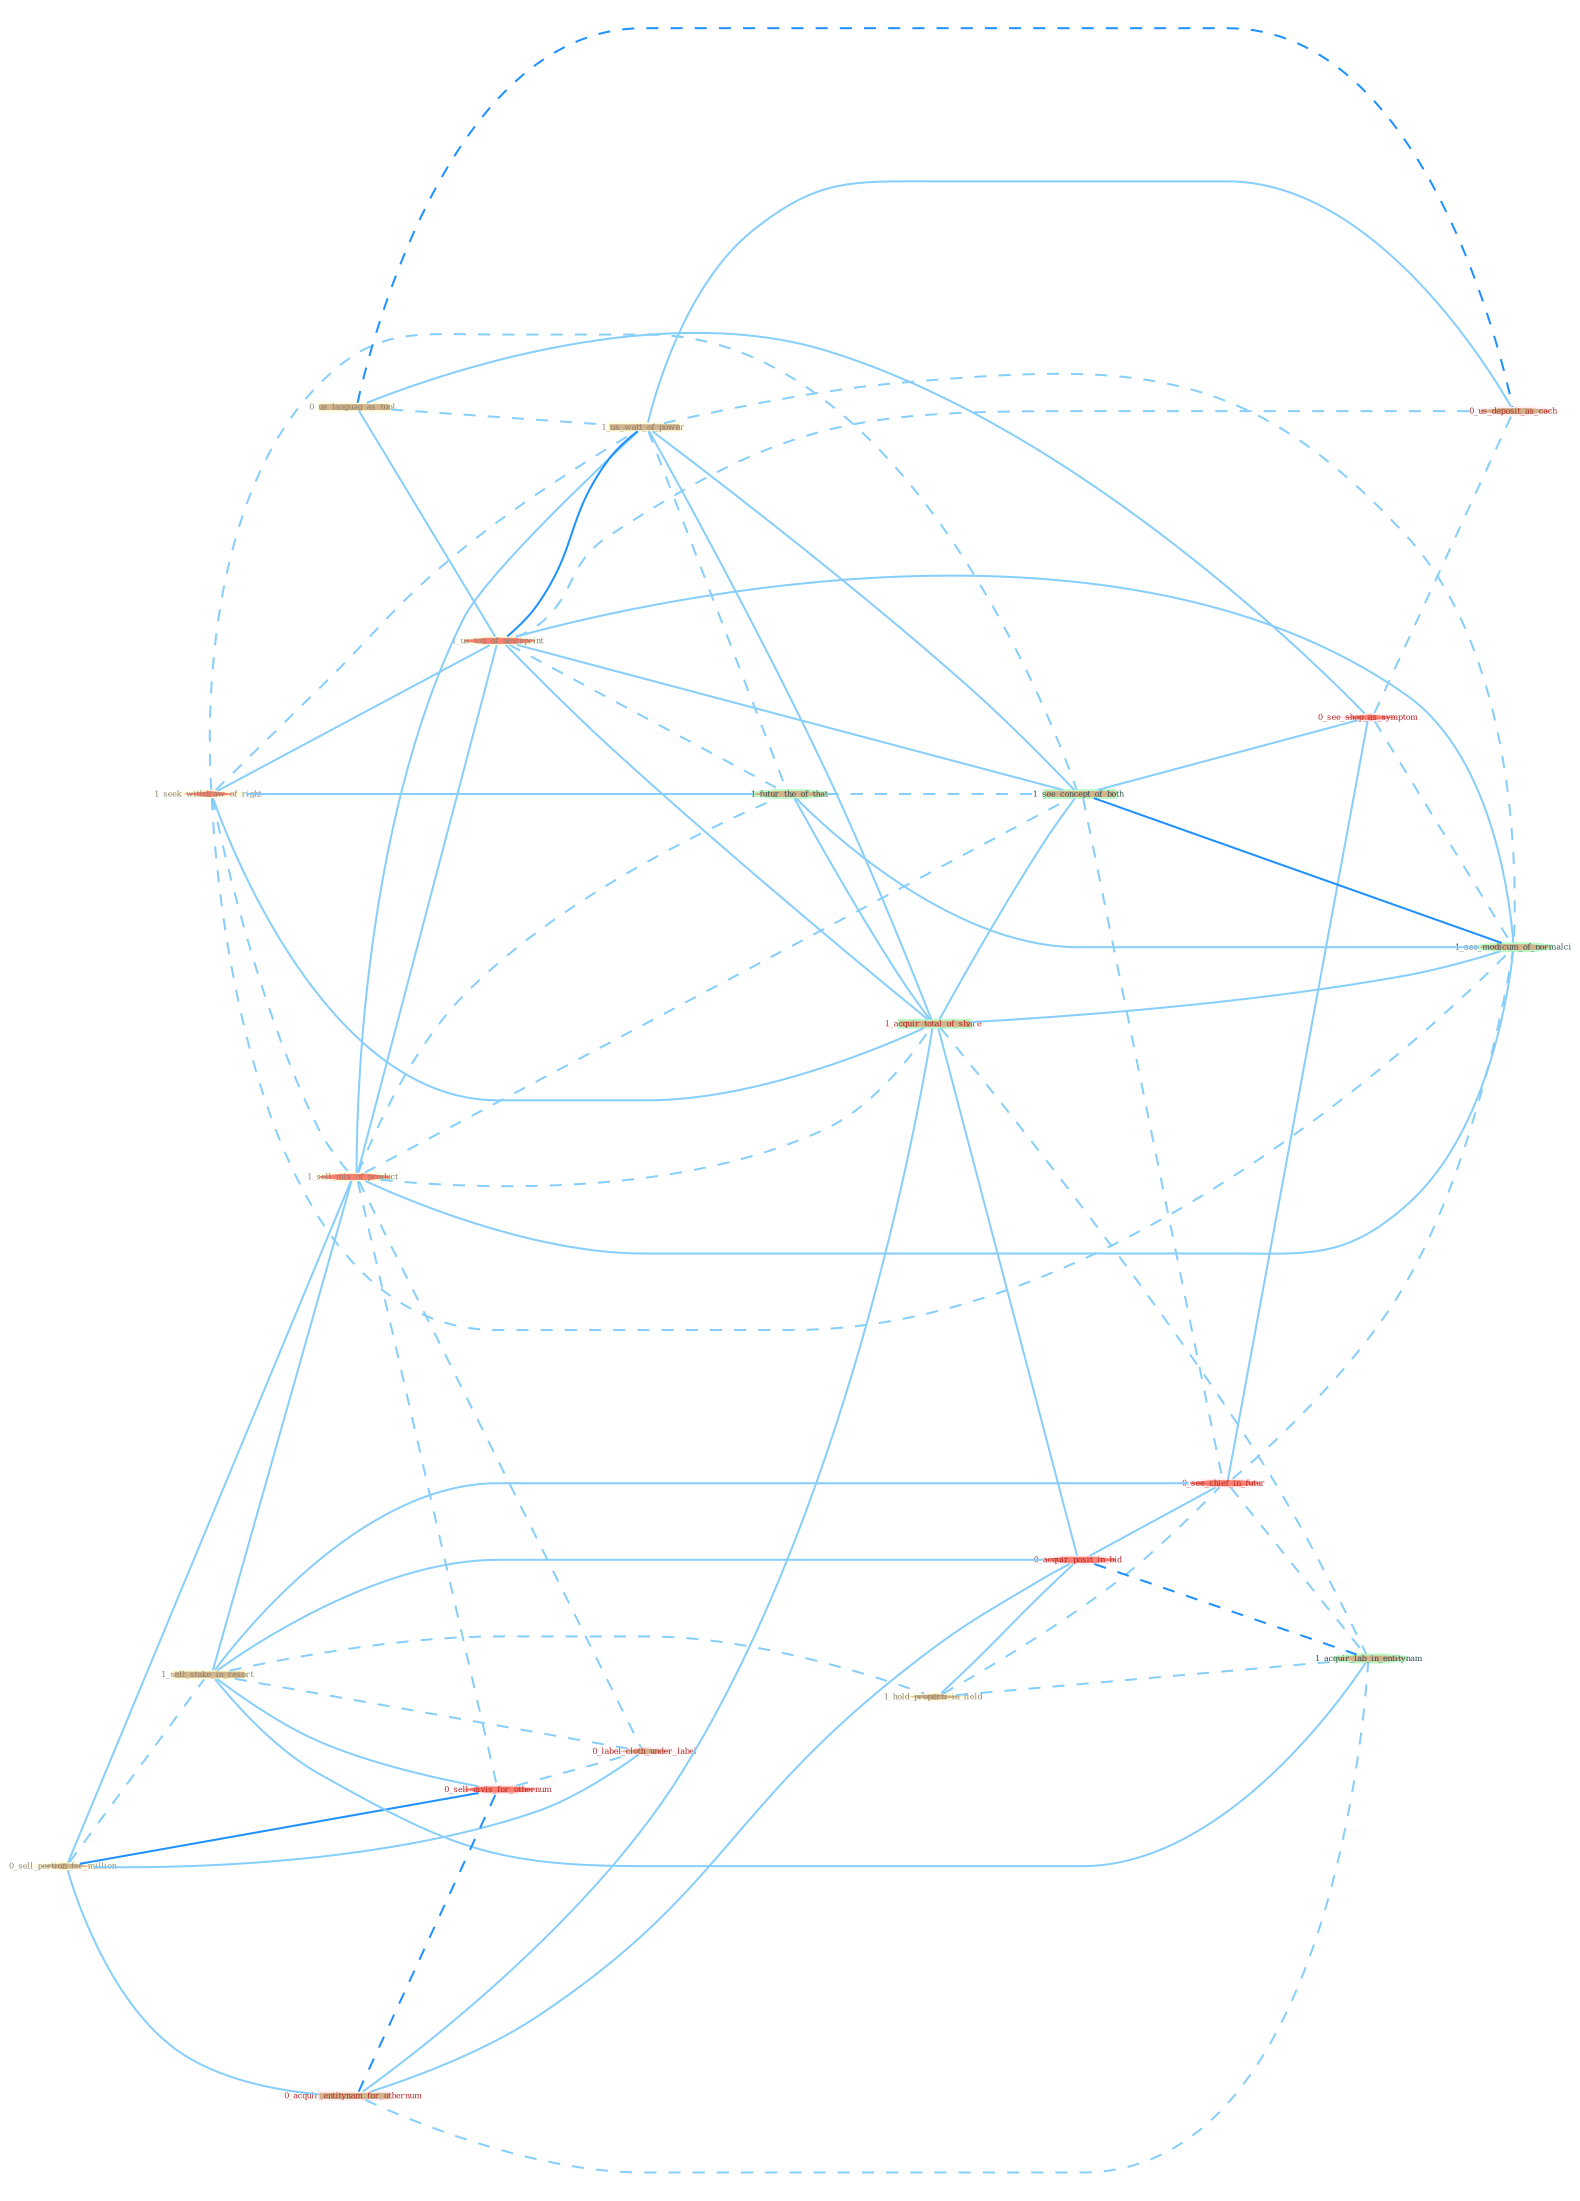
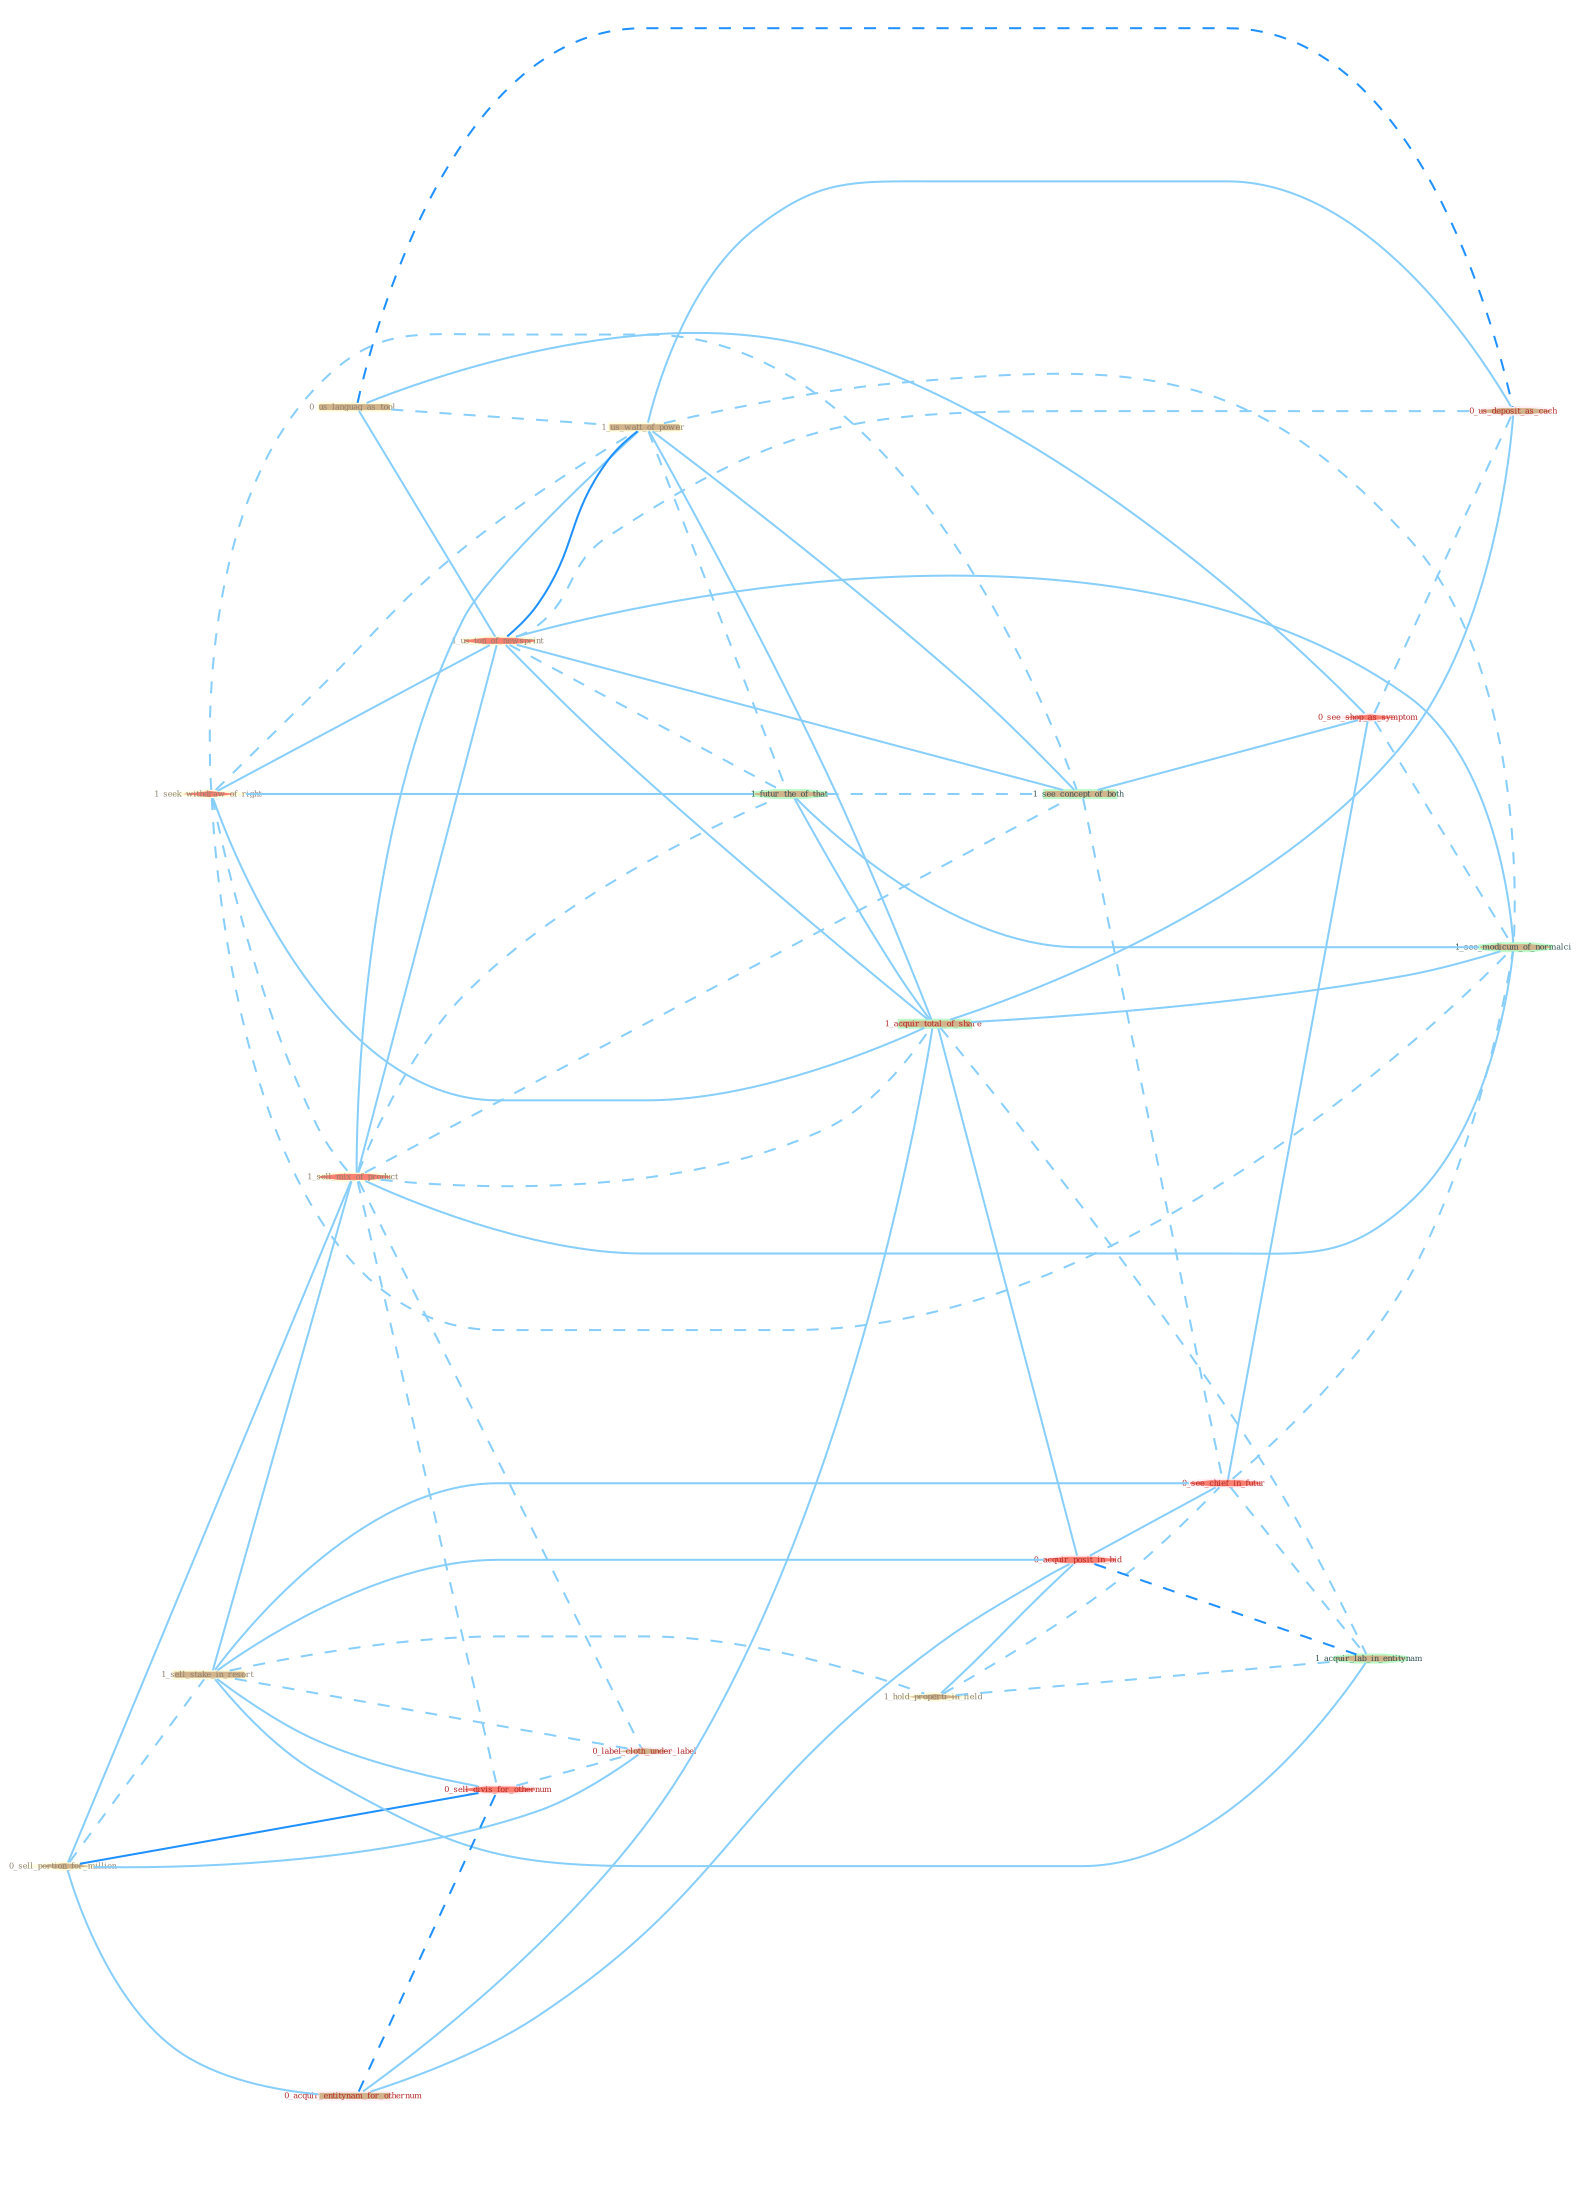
(1298, 871) -> none
(1004, 907) -> (1338, 810)
(1035, 2172) -> none
